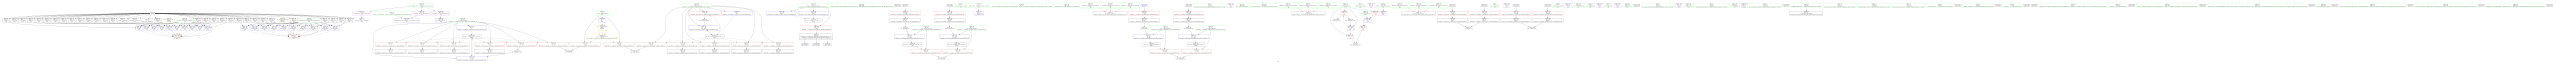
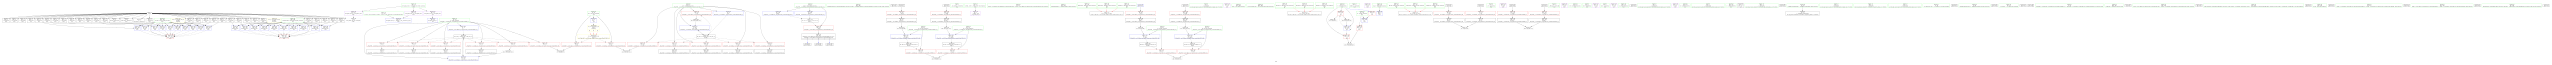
(230, 20) -> none
